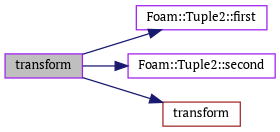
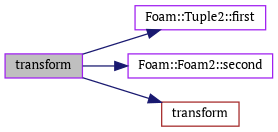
(202, 66) -> (200, 66)
